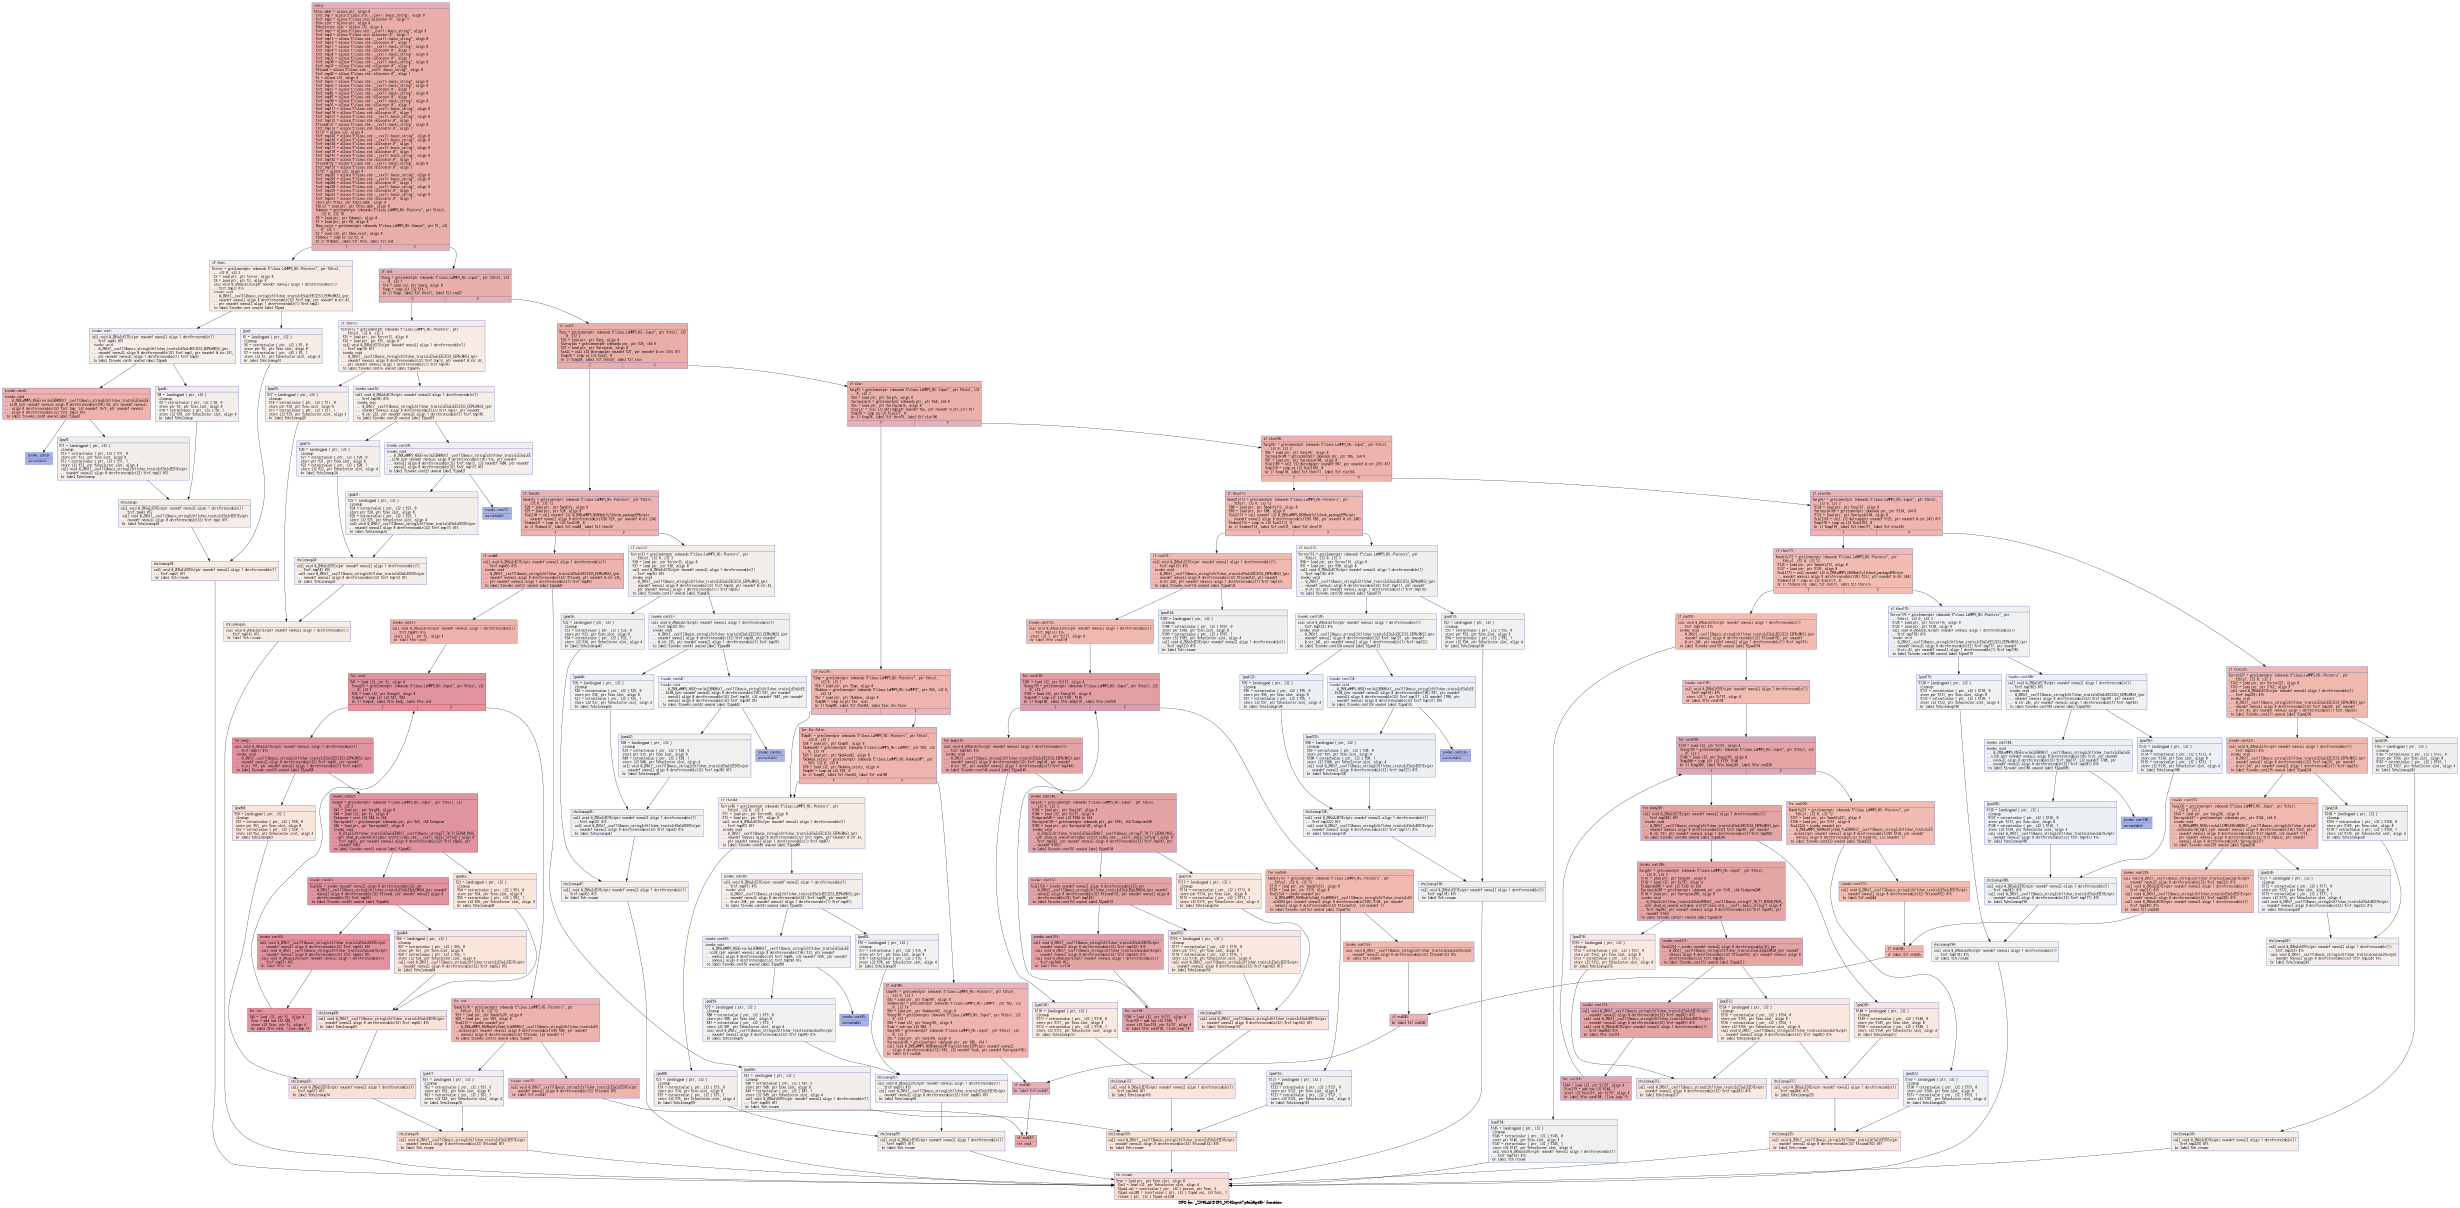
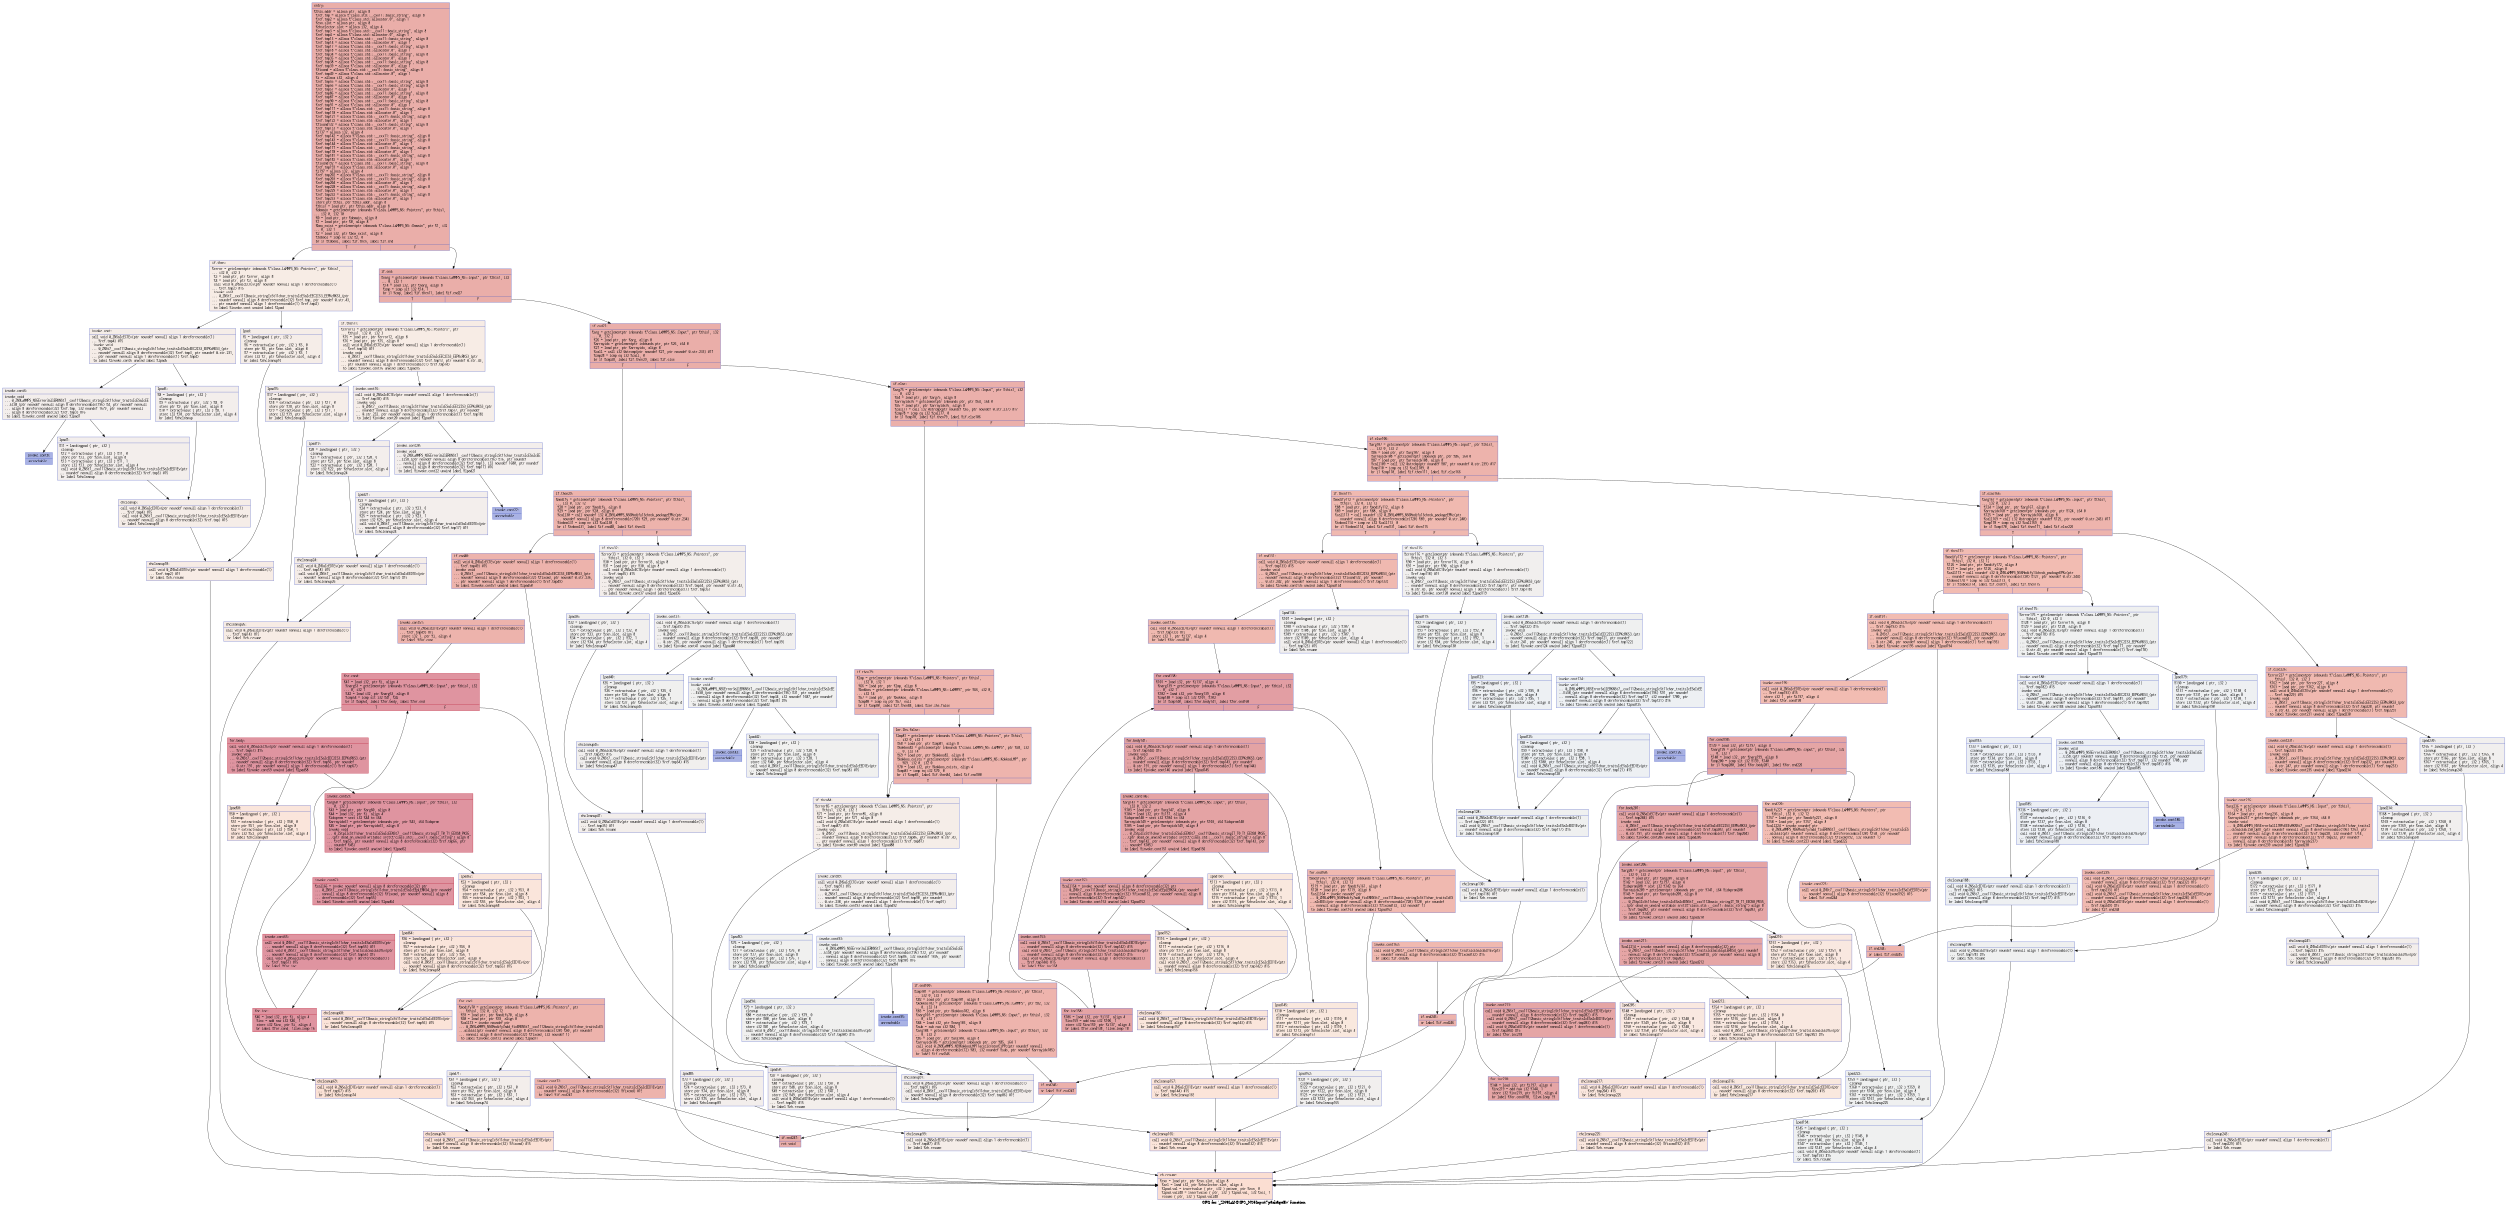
(77, 404) -> (77, 404)
(659, 792) -> none
